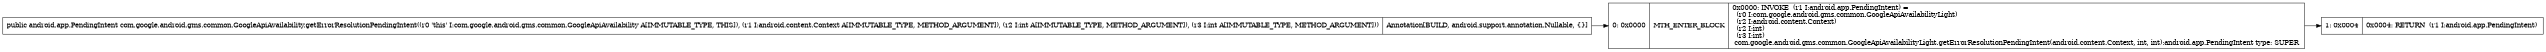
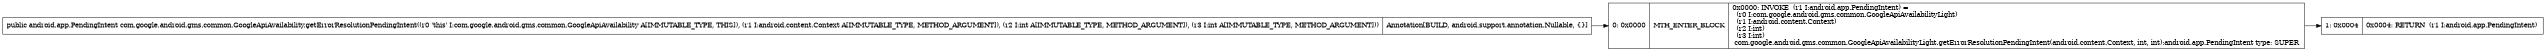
(1784, 22) -> (1784, 22)
